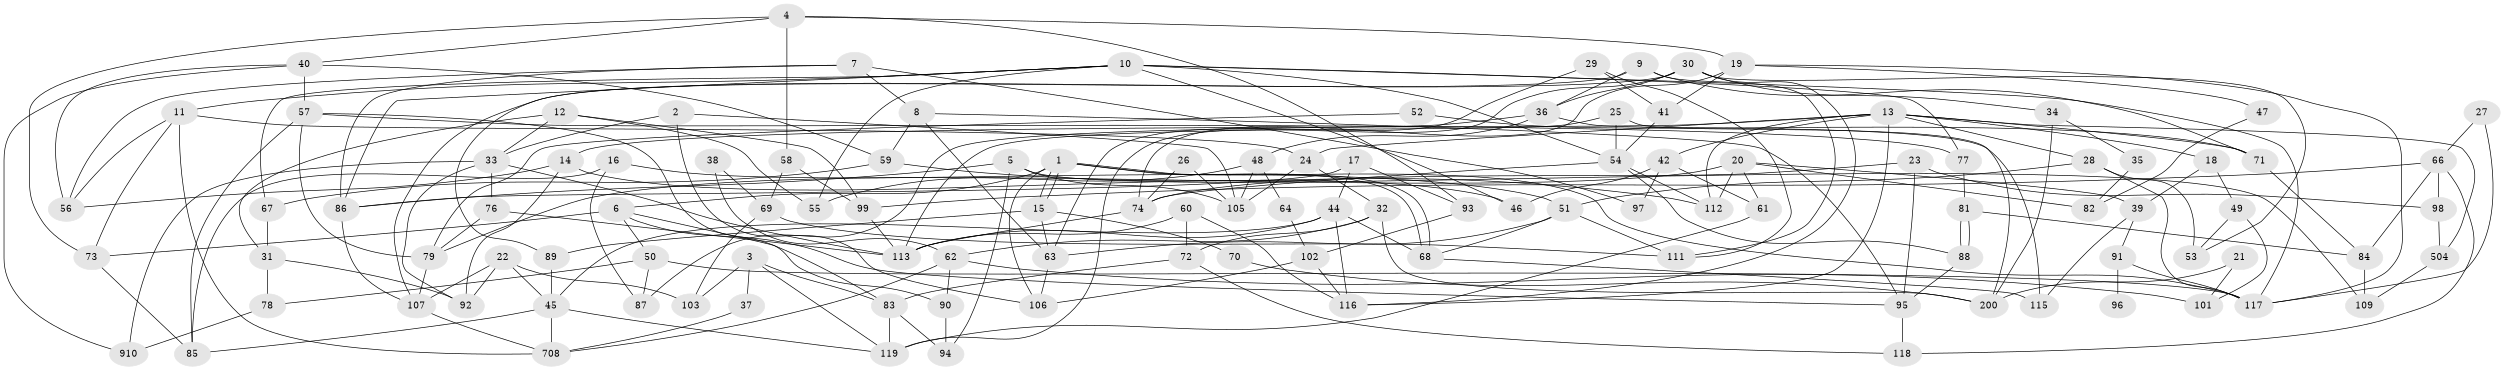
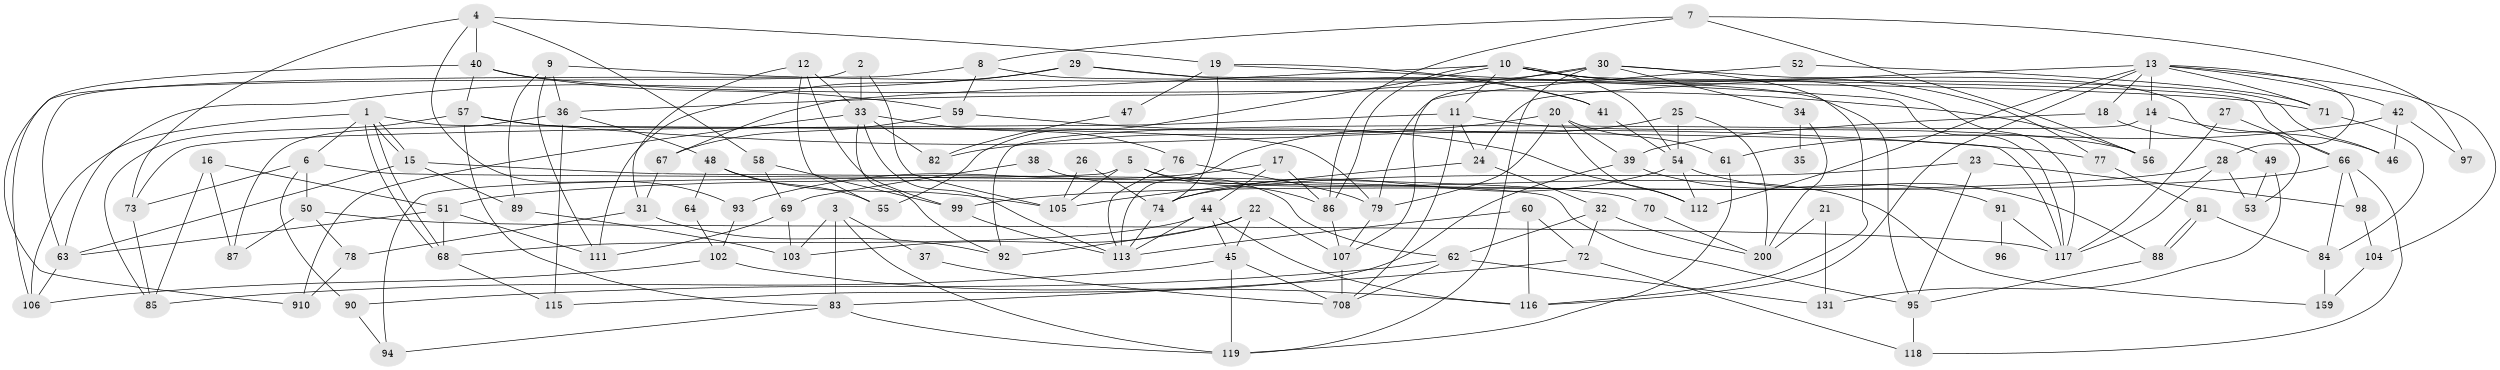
none -> (1721, 81)
(2114, 185) -> (898, 137)
(2440, 258) -> (2374, 258)
(551, 282) -> (655, 230)
(2204, 306) -> (1826, 306)
(2365, 306) -> (2325, 306)
